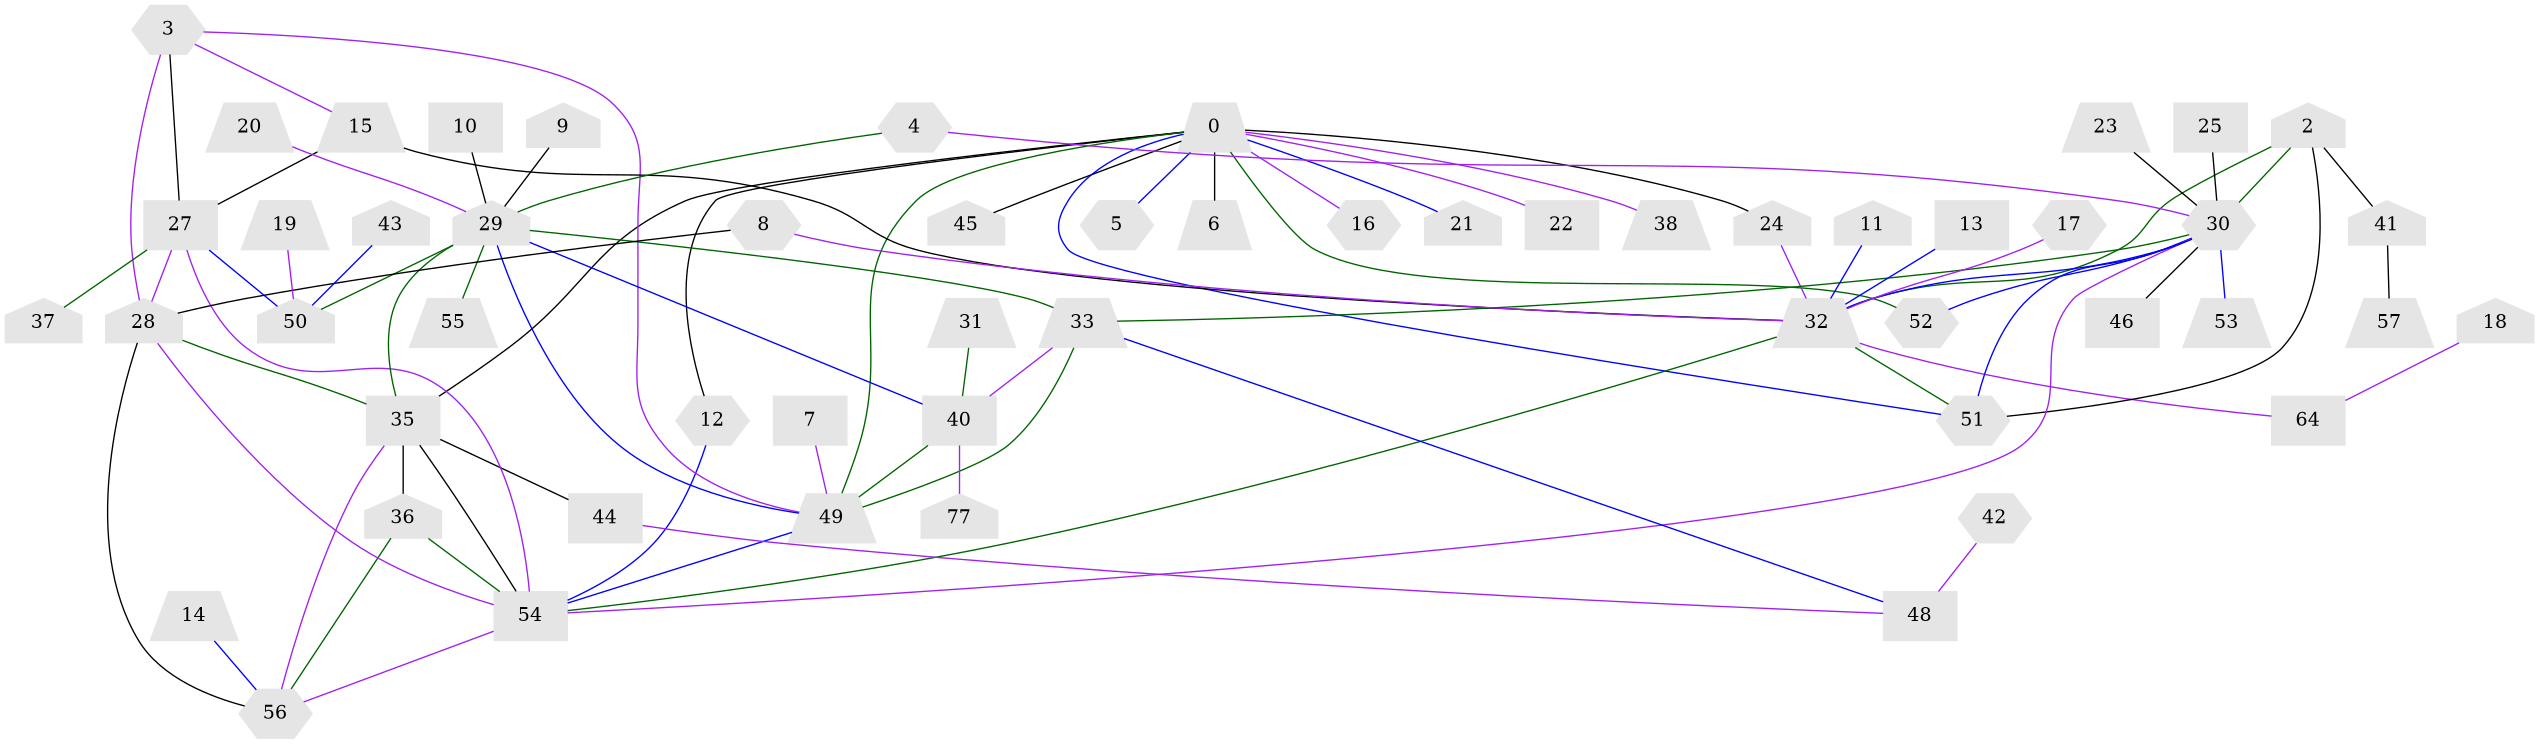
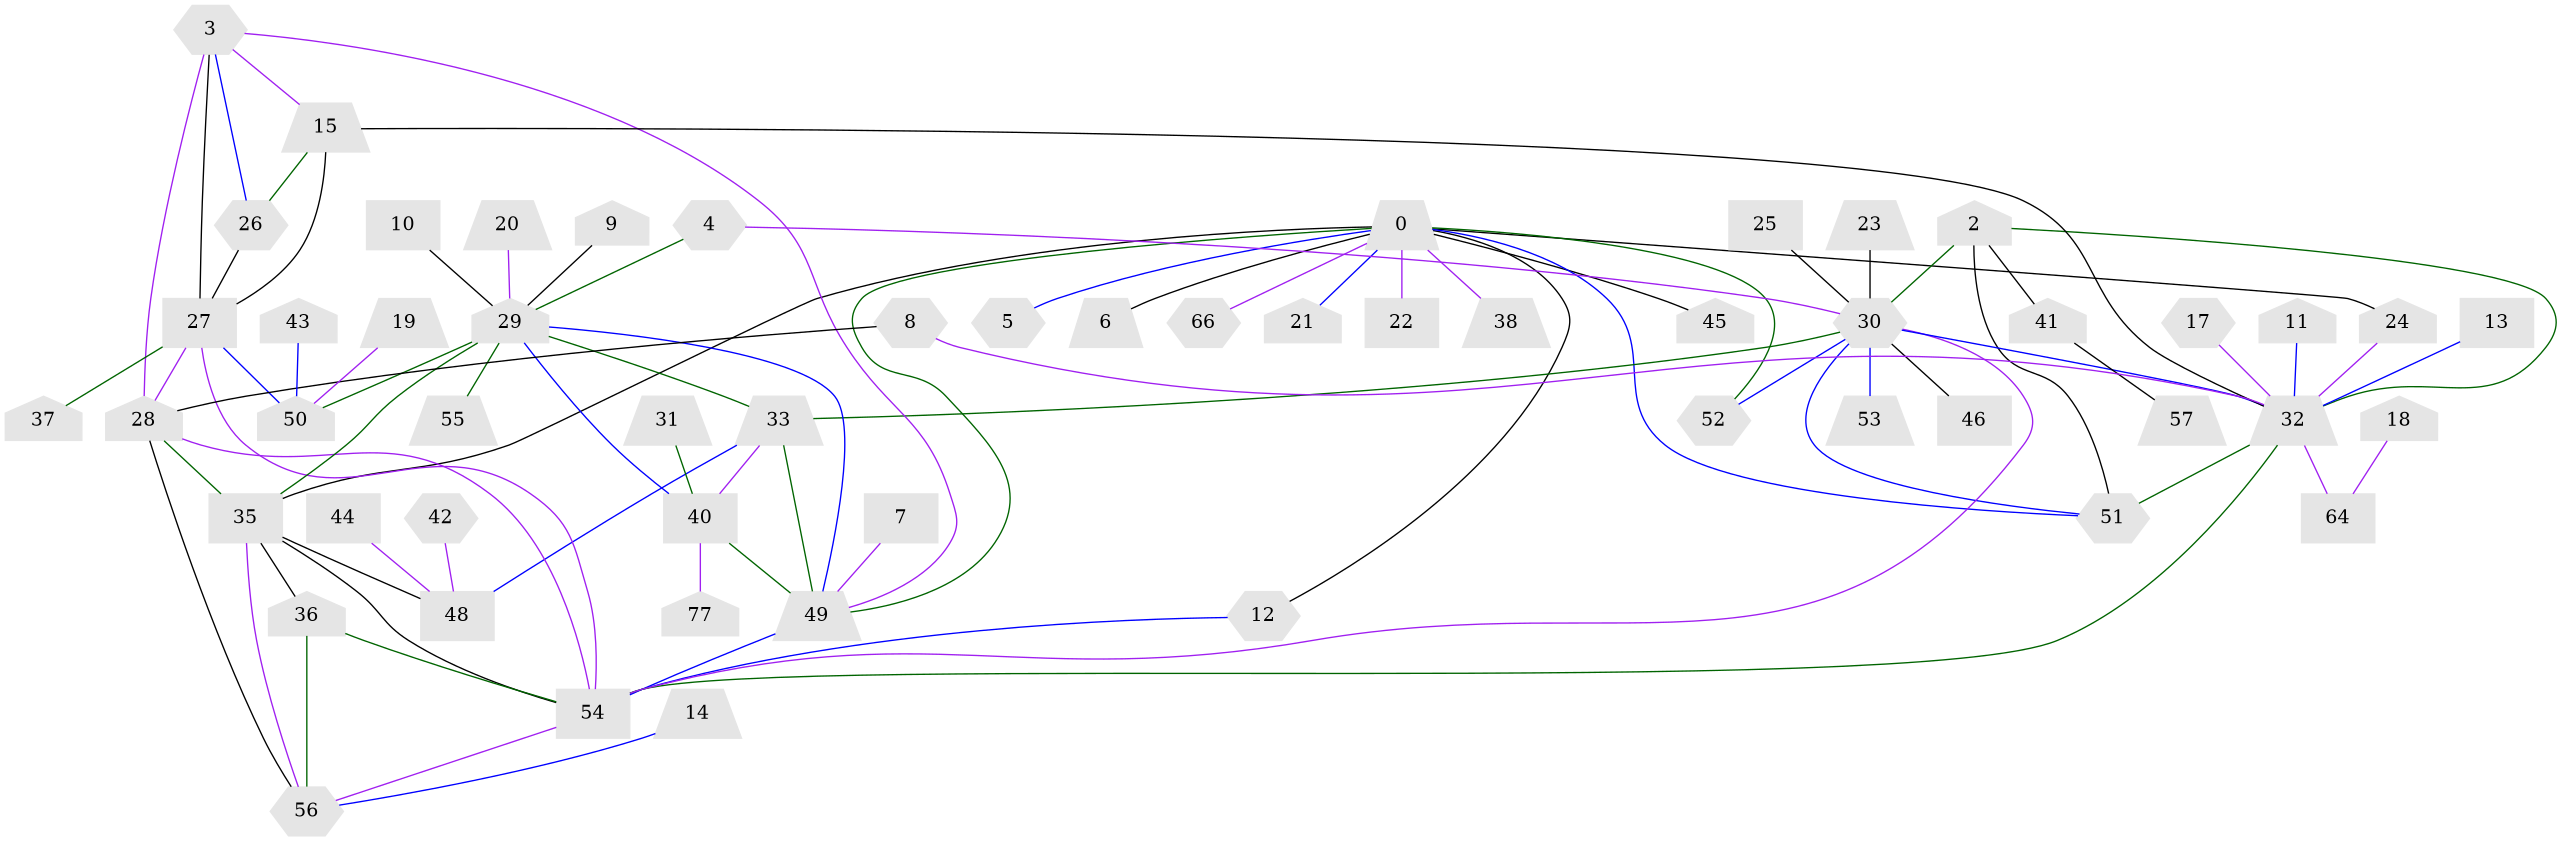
none -> (251, 225)
(1364, 225) -> (1204, 323)
(514, 474) -> (351, 568)
